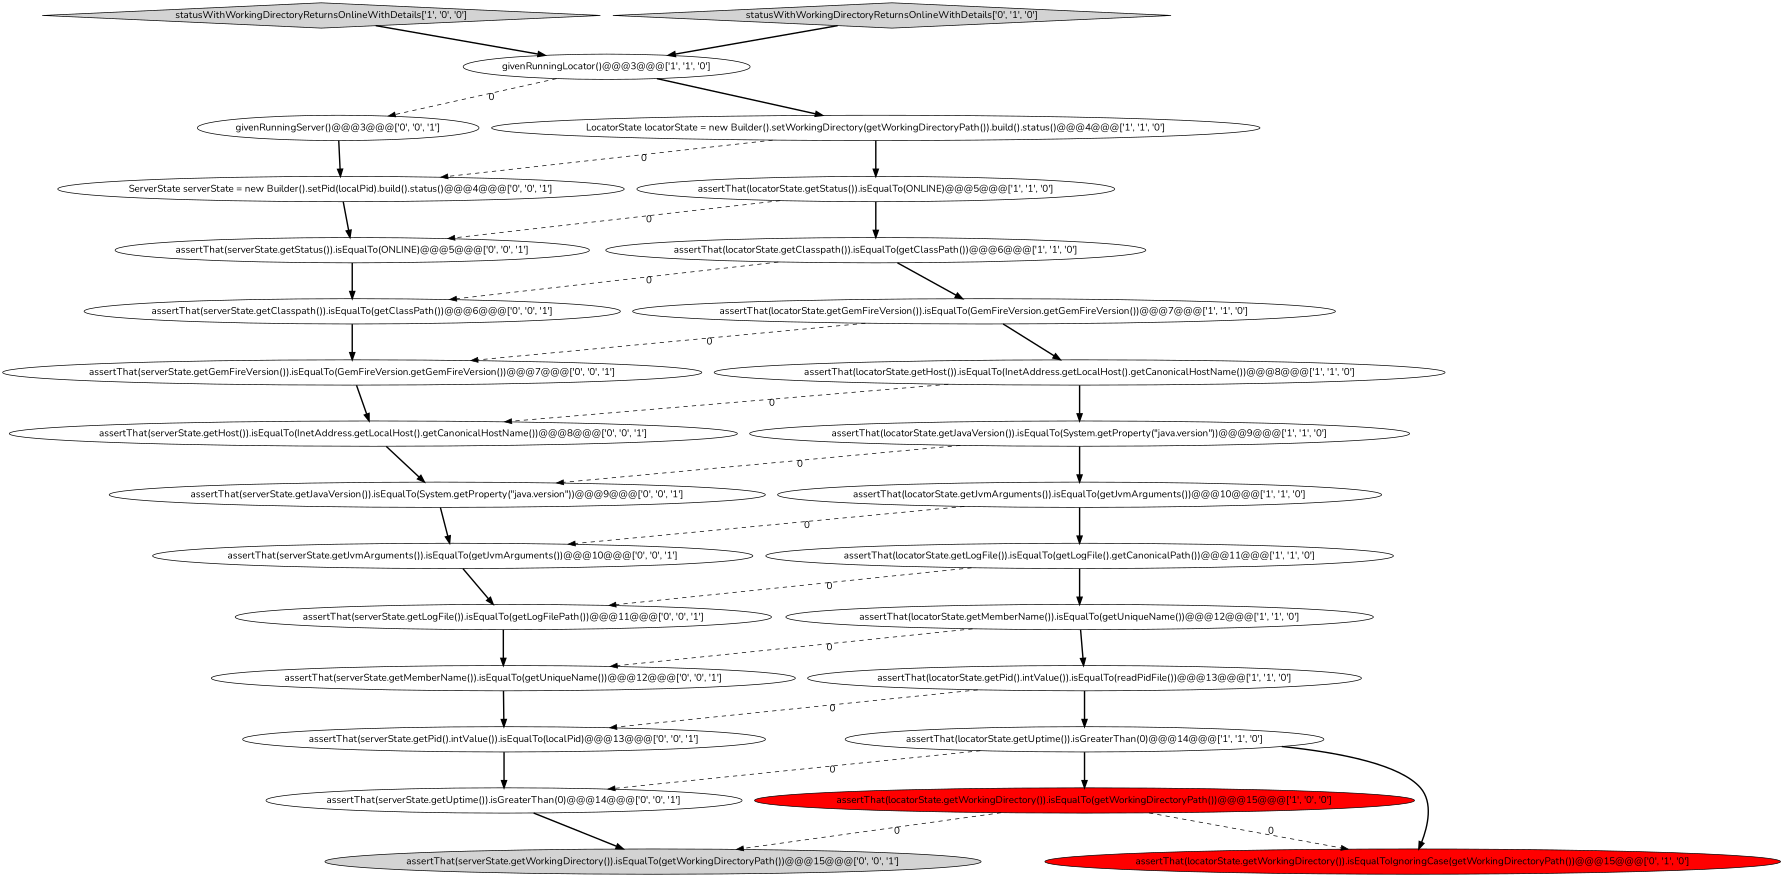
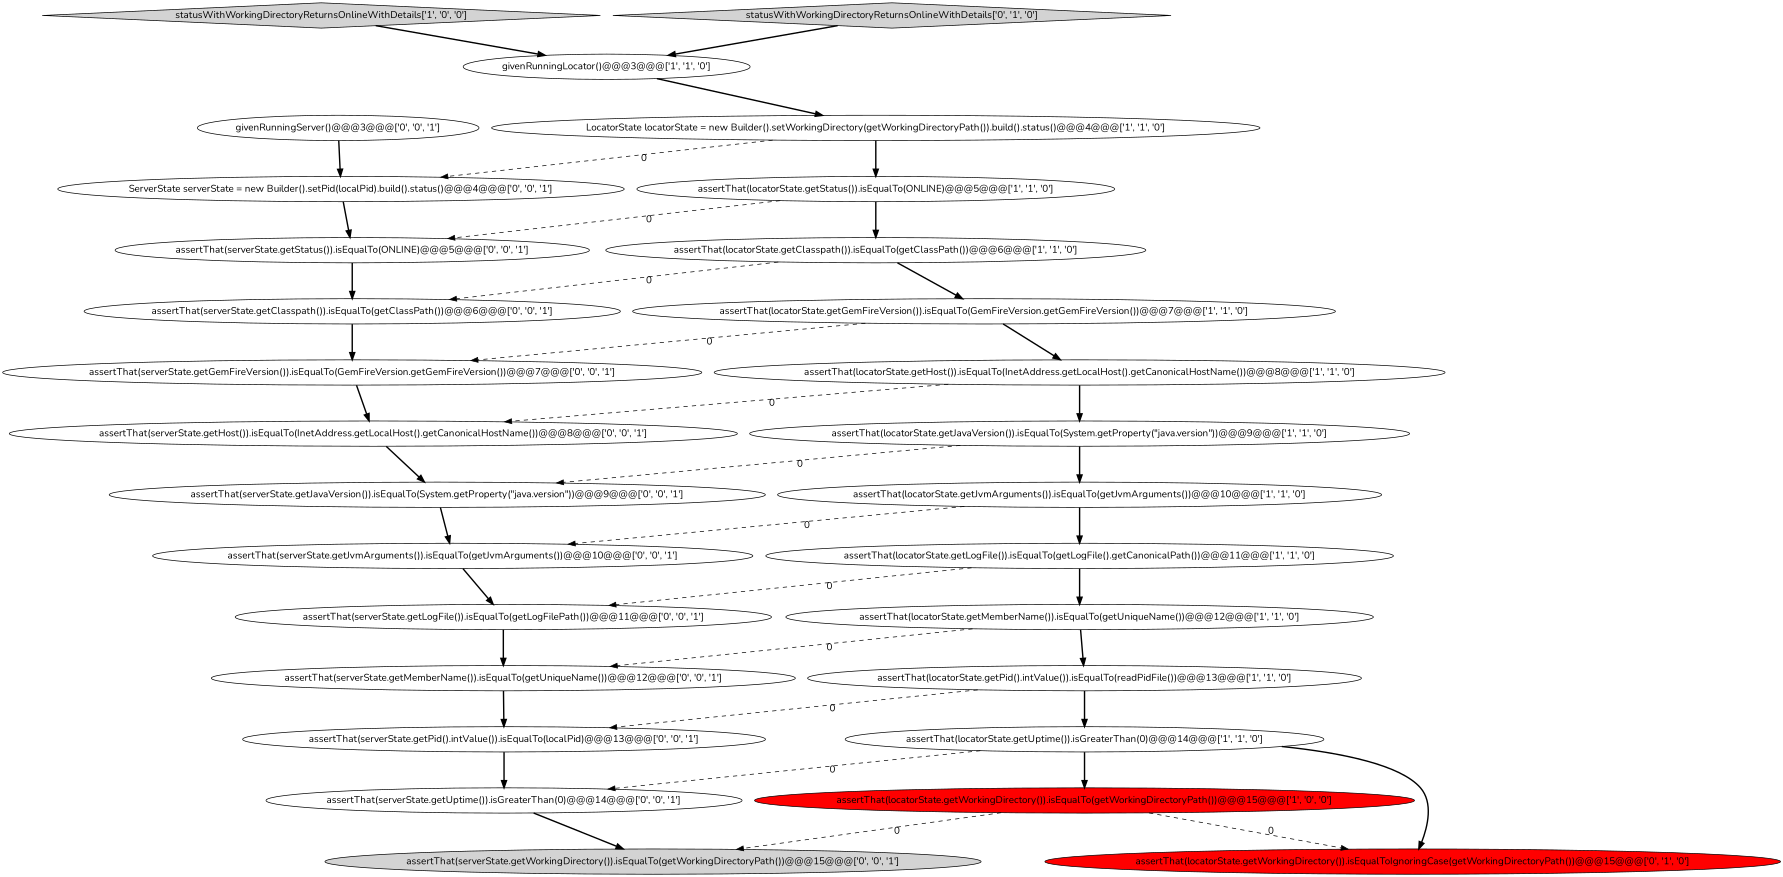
(476, 97) -> none
